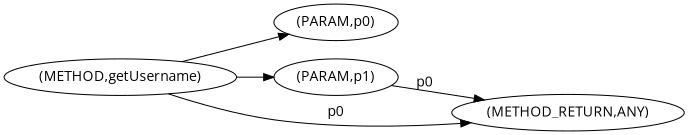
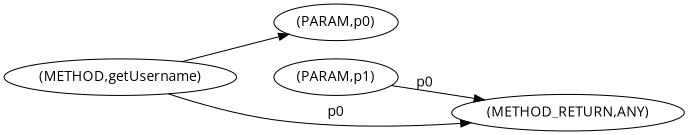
(250, 77) -> none
